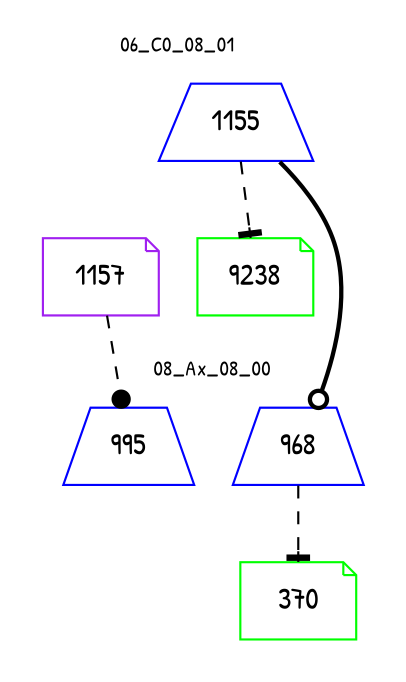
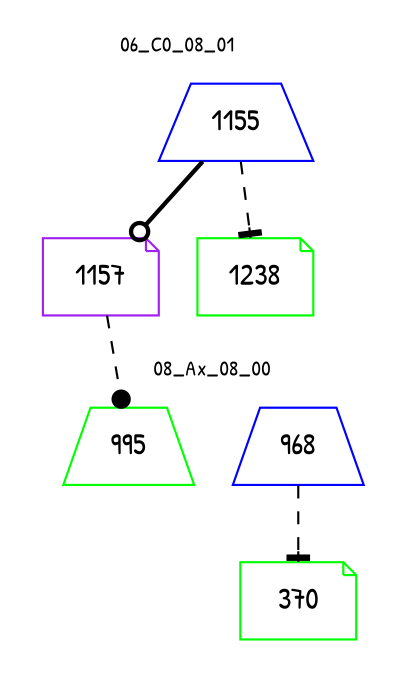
(340, 269) -> (174, 193)
(255, 277) -> (255, 277)
(129, 446) -> (129, 446)
